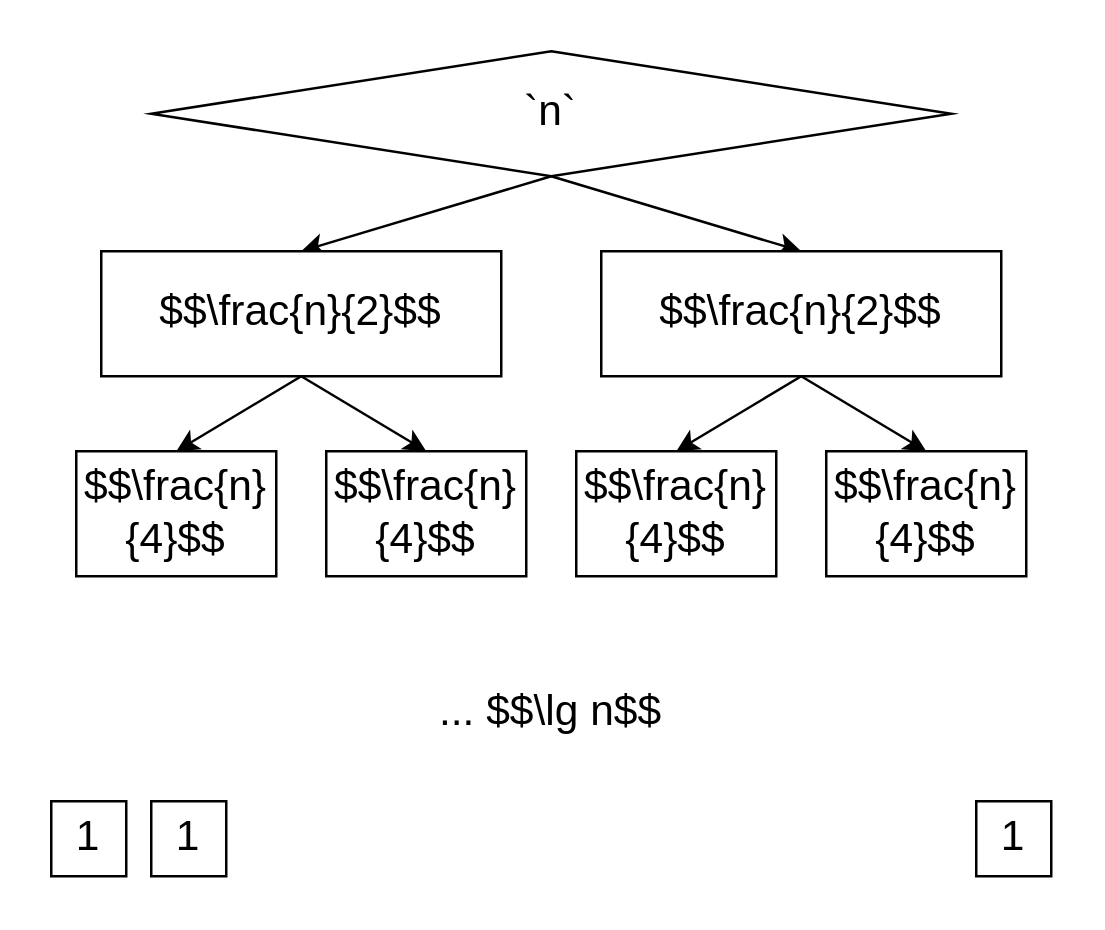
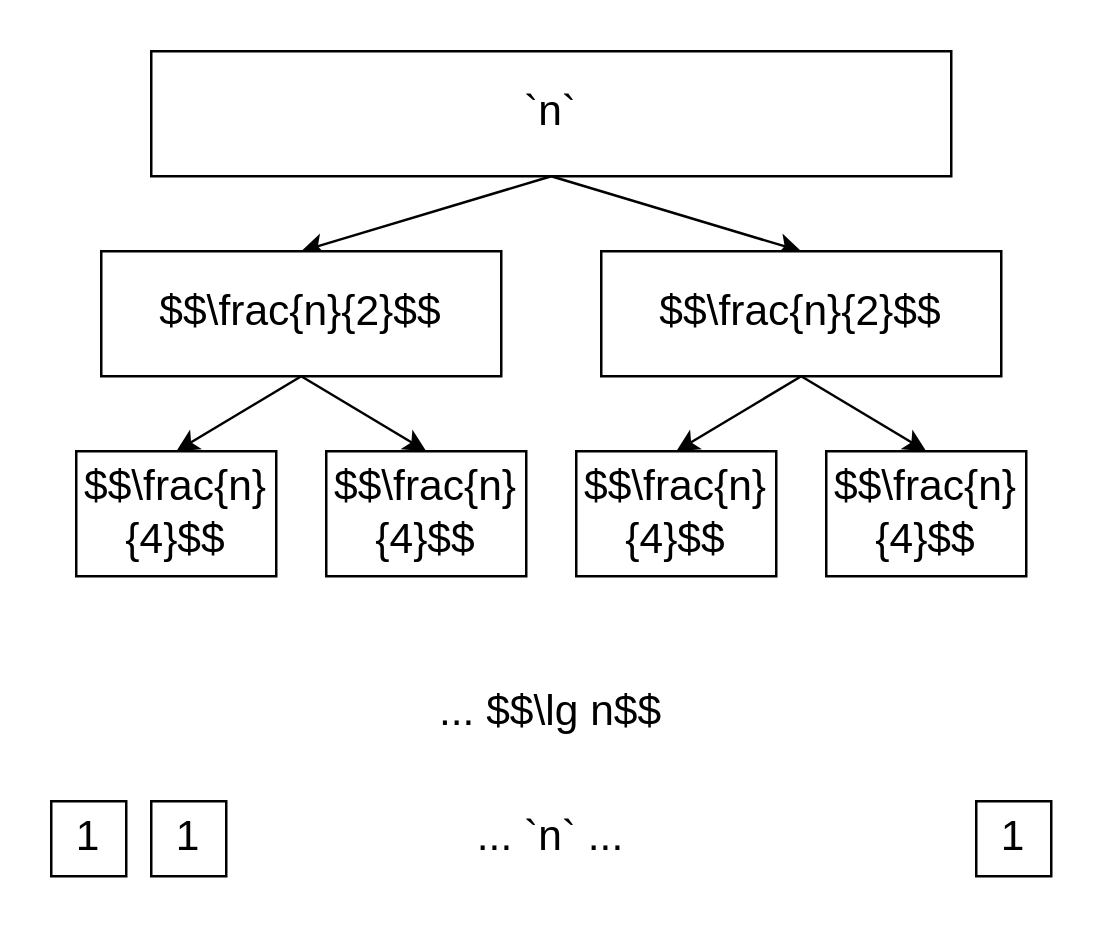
(551, 114) -> (551, 114)
none -> (551, 839)
